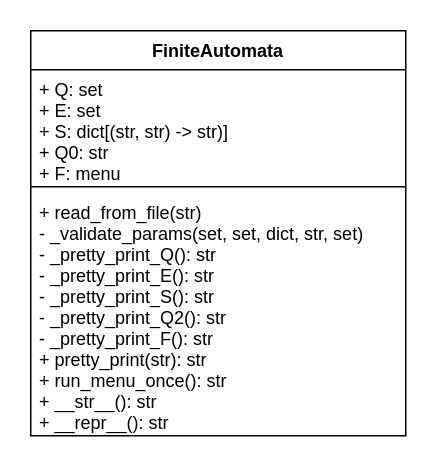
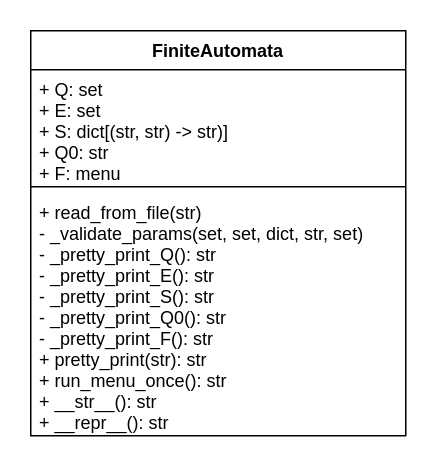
(138, 213) -> (138, 213)
